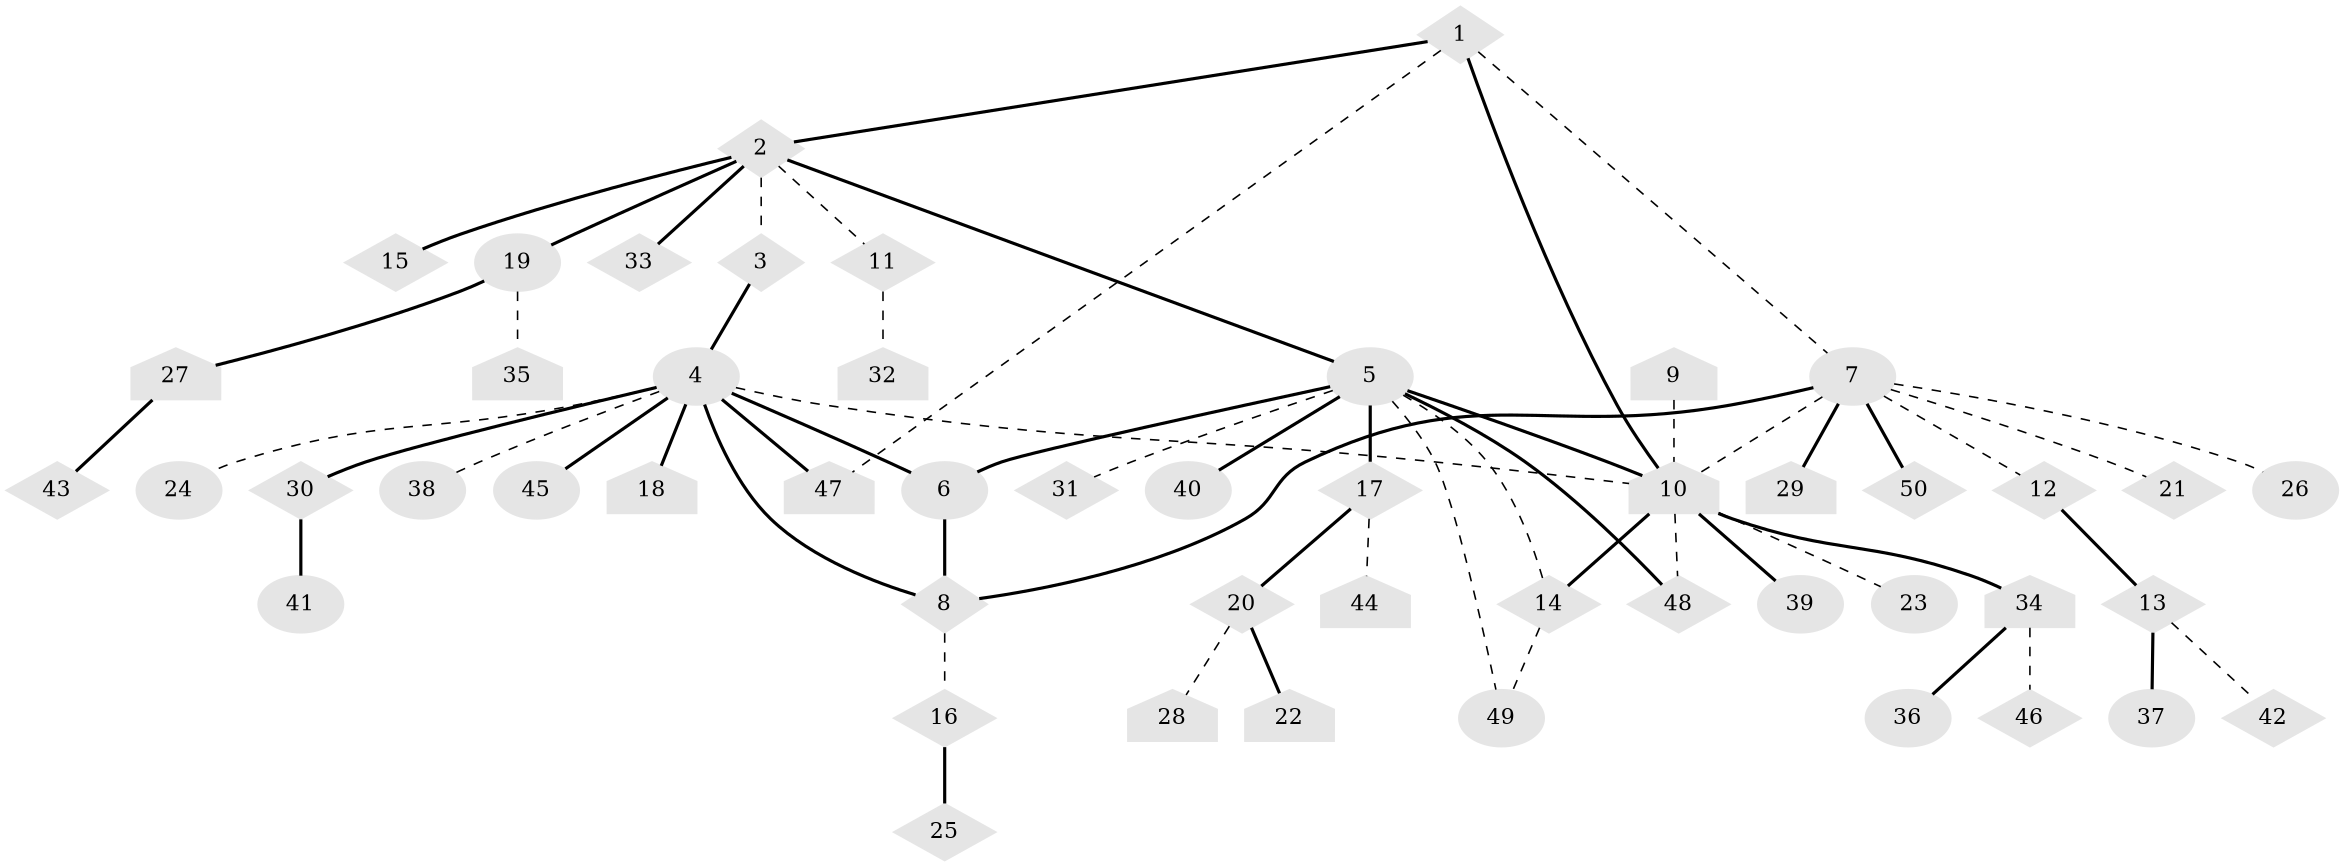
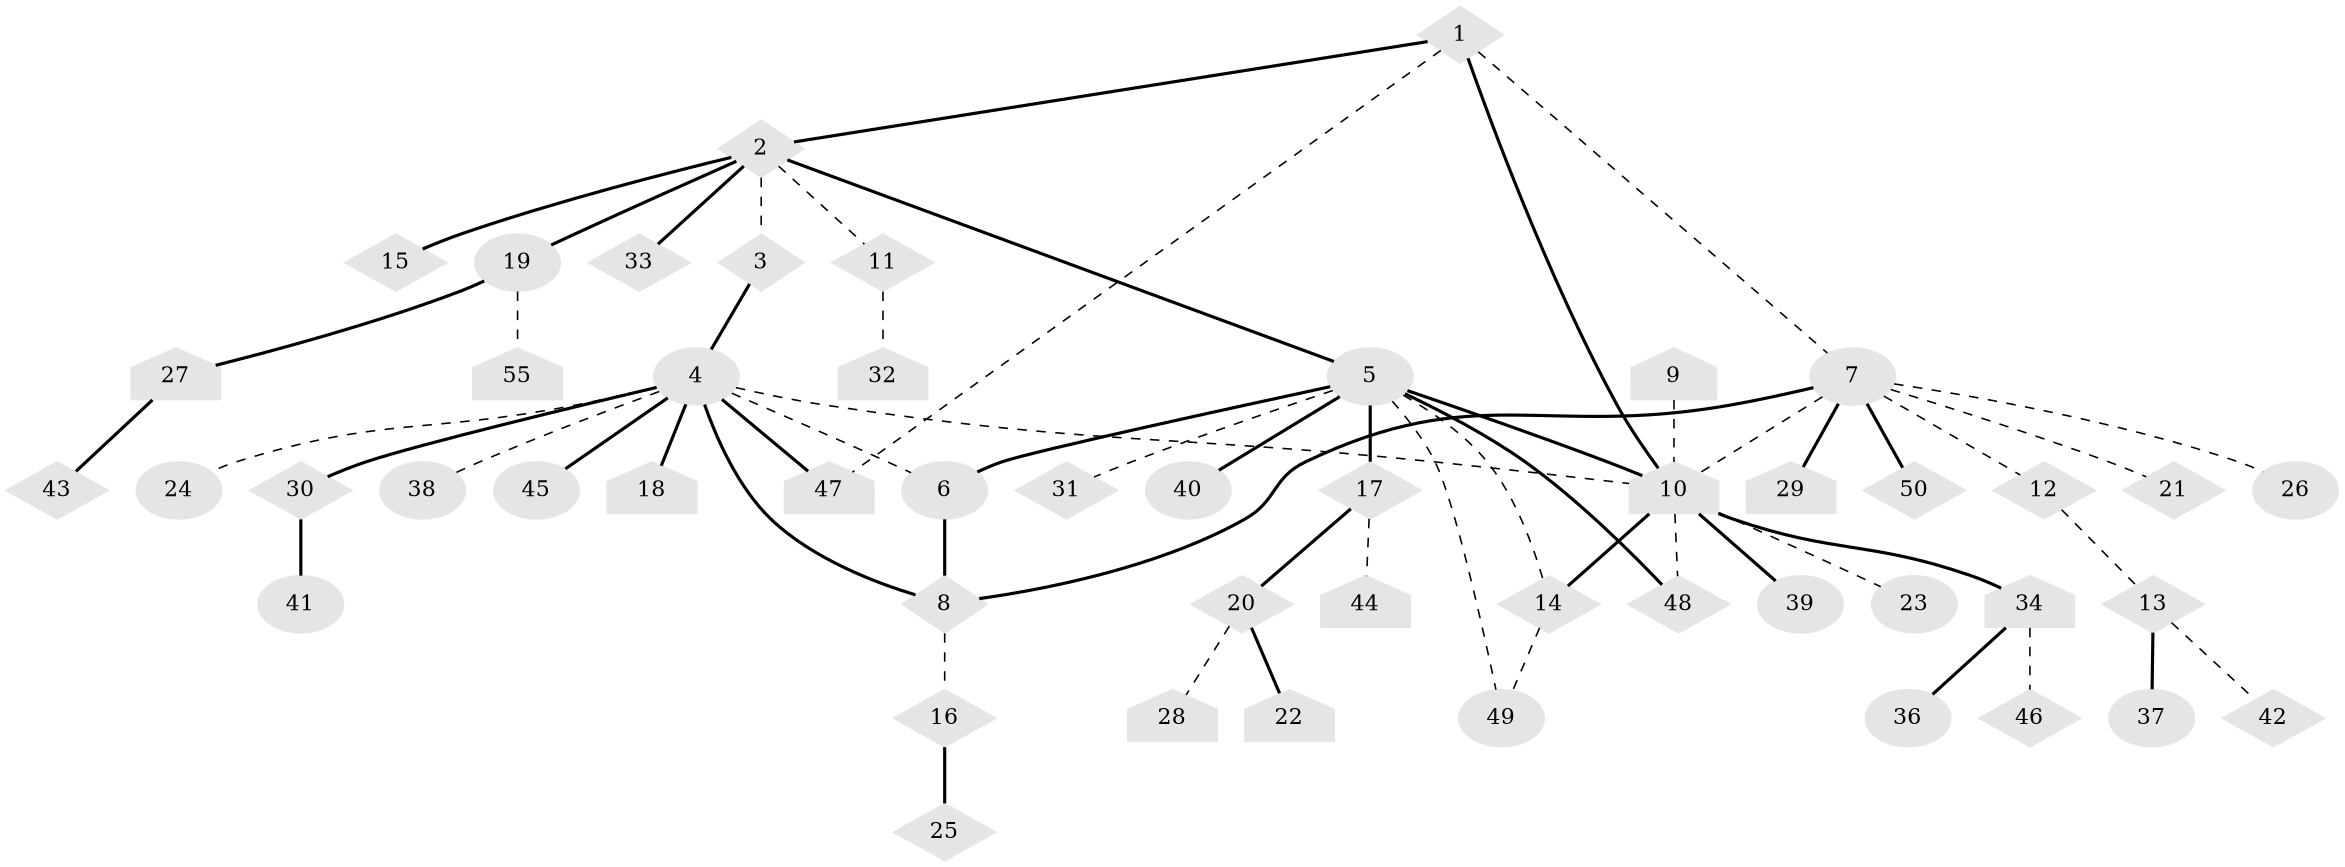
(518, 377) -> (518, 377)
(822, 432) -> (822, 432)
(2099, 548) -> (2099, 548)
